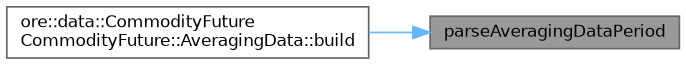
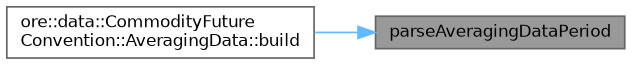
(188, 32) -> (160, 32)
